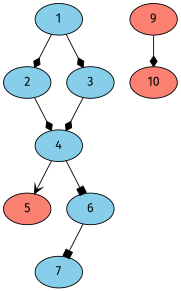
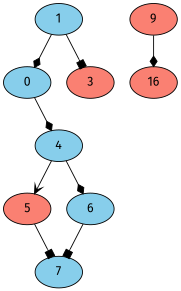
(73, 47) -> (73, 47)
(27, 83) -> (27, 83)
(90, 83) -> (90, 83)
(154, 83) -> (154, 83)
(77, 109) -> none
(73, 173) -> (73, 173)
none -> (41, 237)
